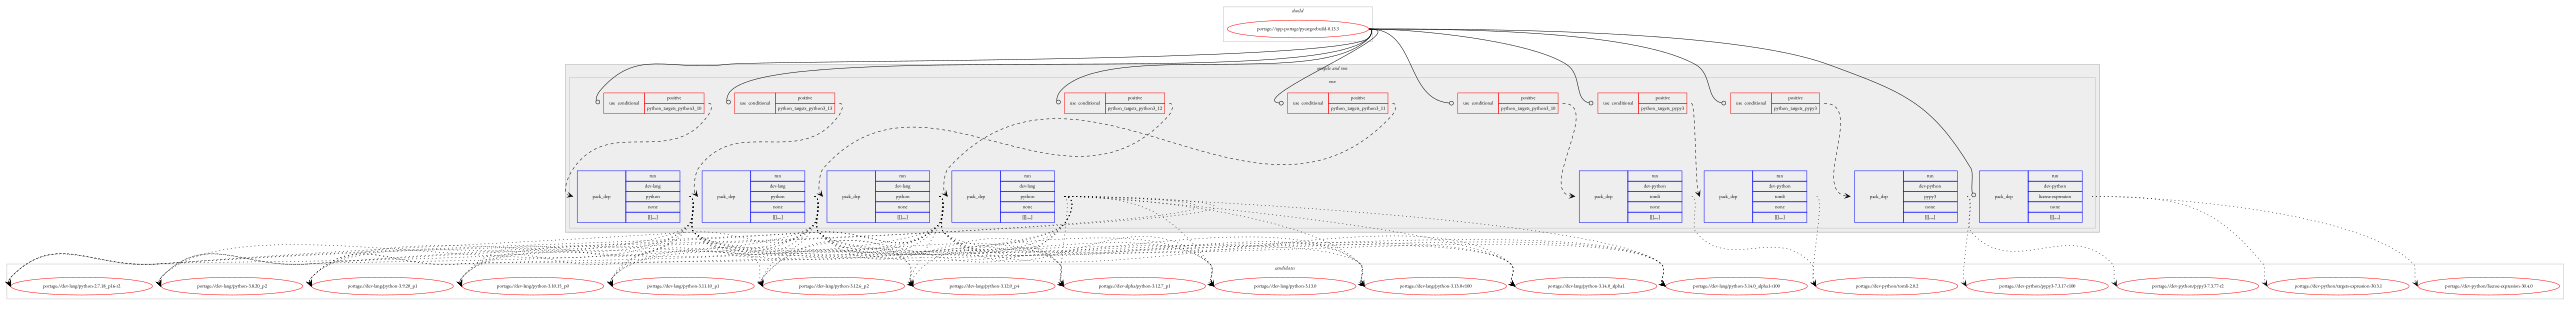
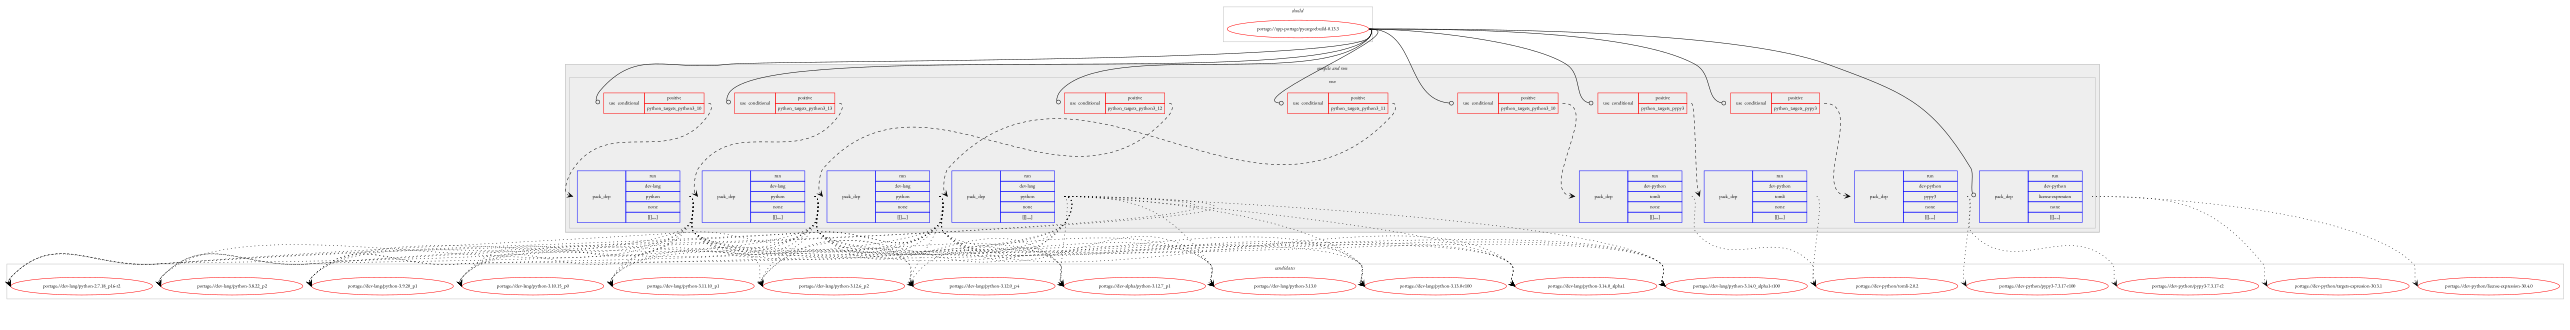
(232, 286) -> (232, 286)
(2188, 286) -> (2188, 286)
